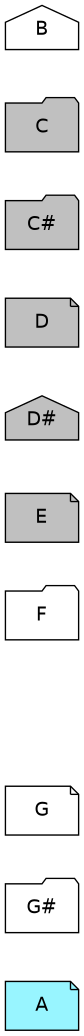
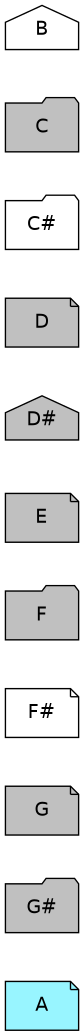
(42, 225) -> (42, 225)
(42, 615) -> (42, 615)
none -> (42, 713)
(42, 811) -> (42, 811)
(42, 908) -> (42, 908)
